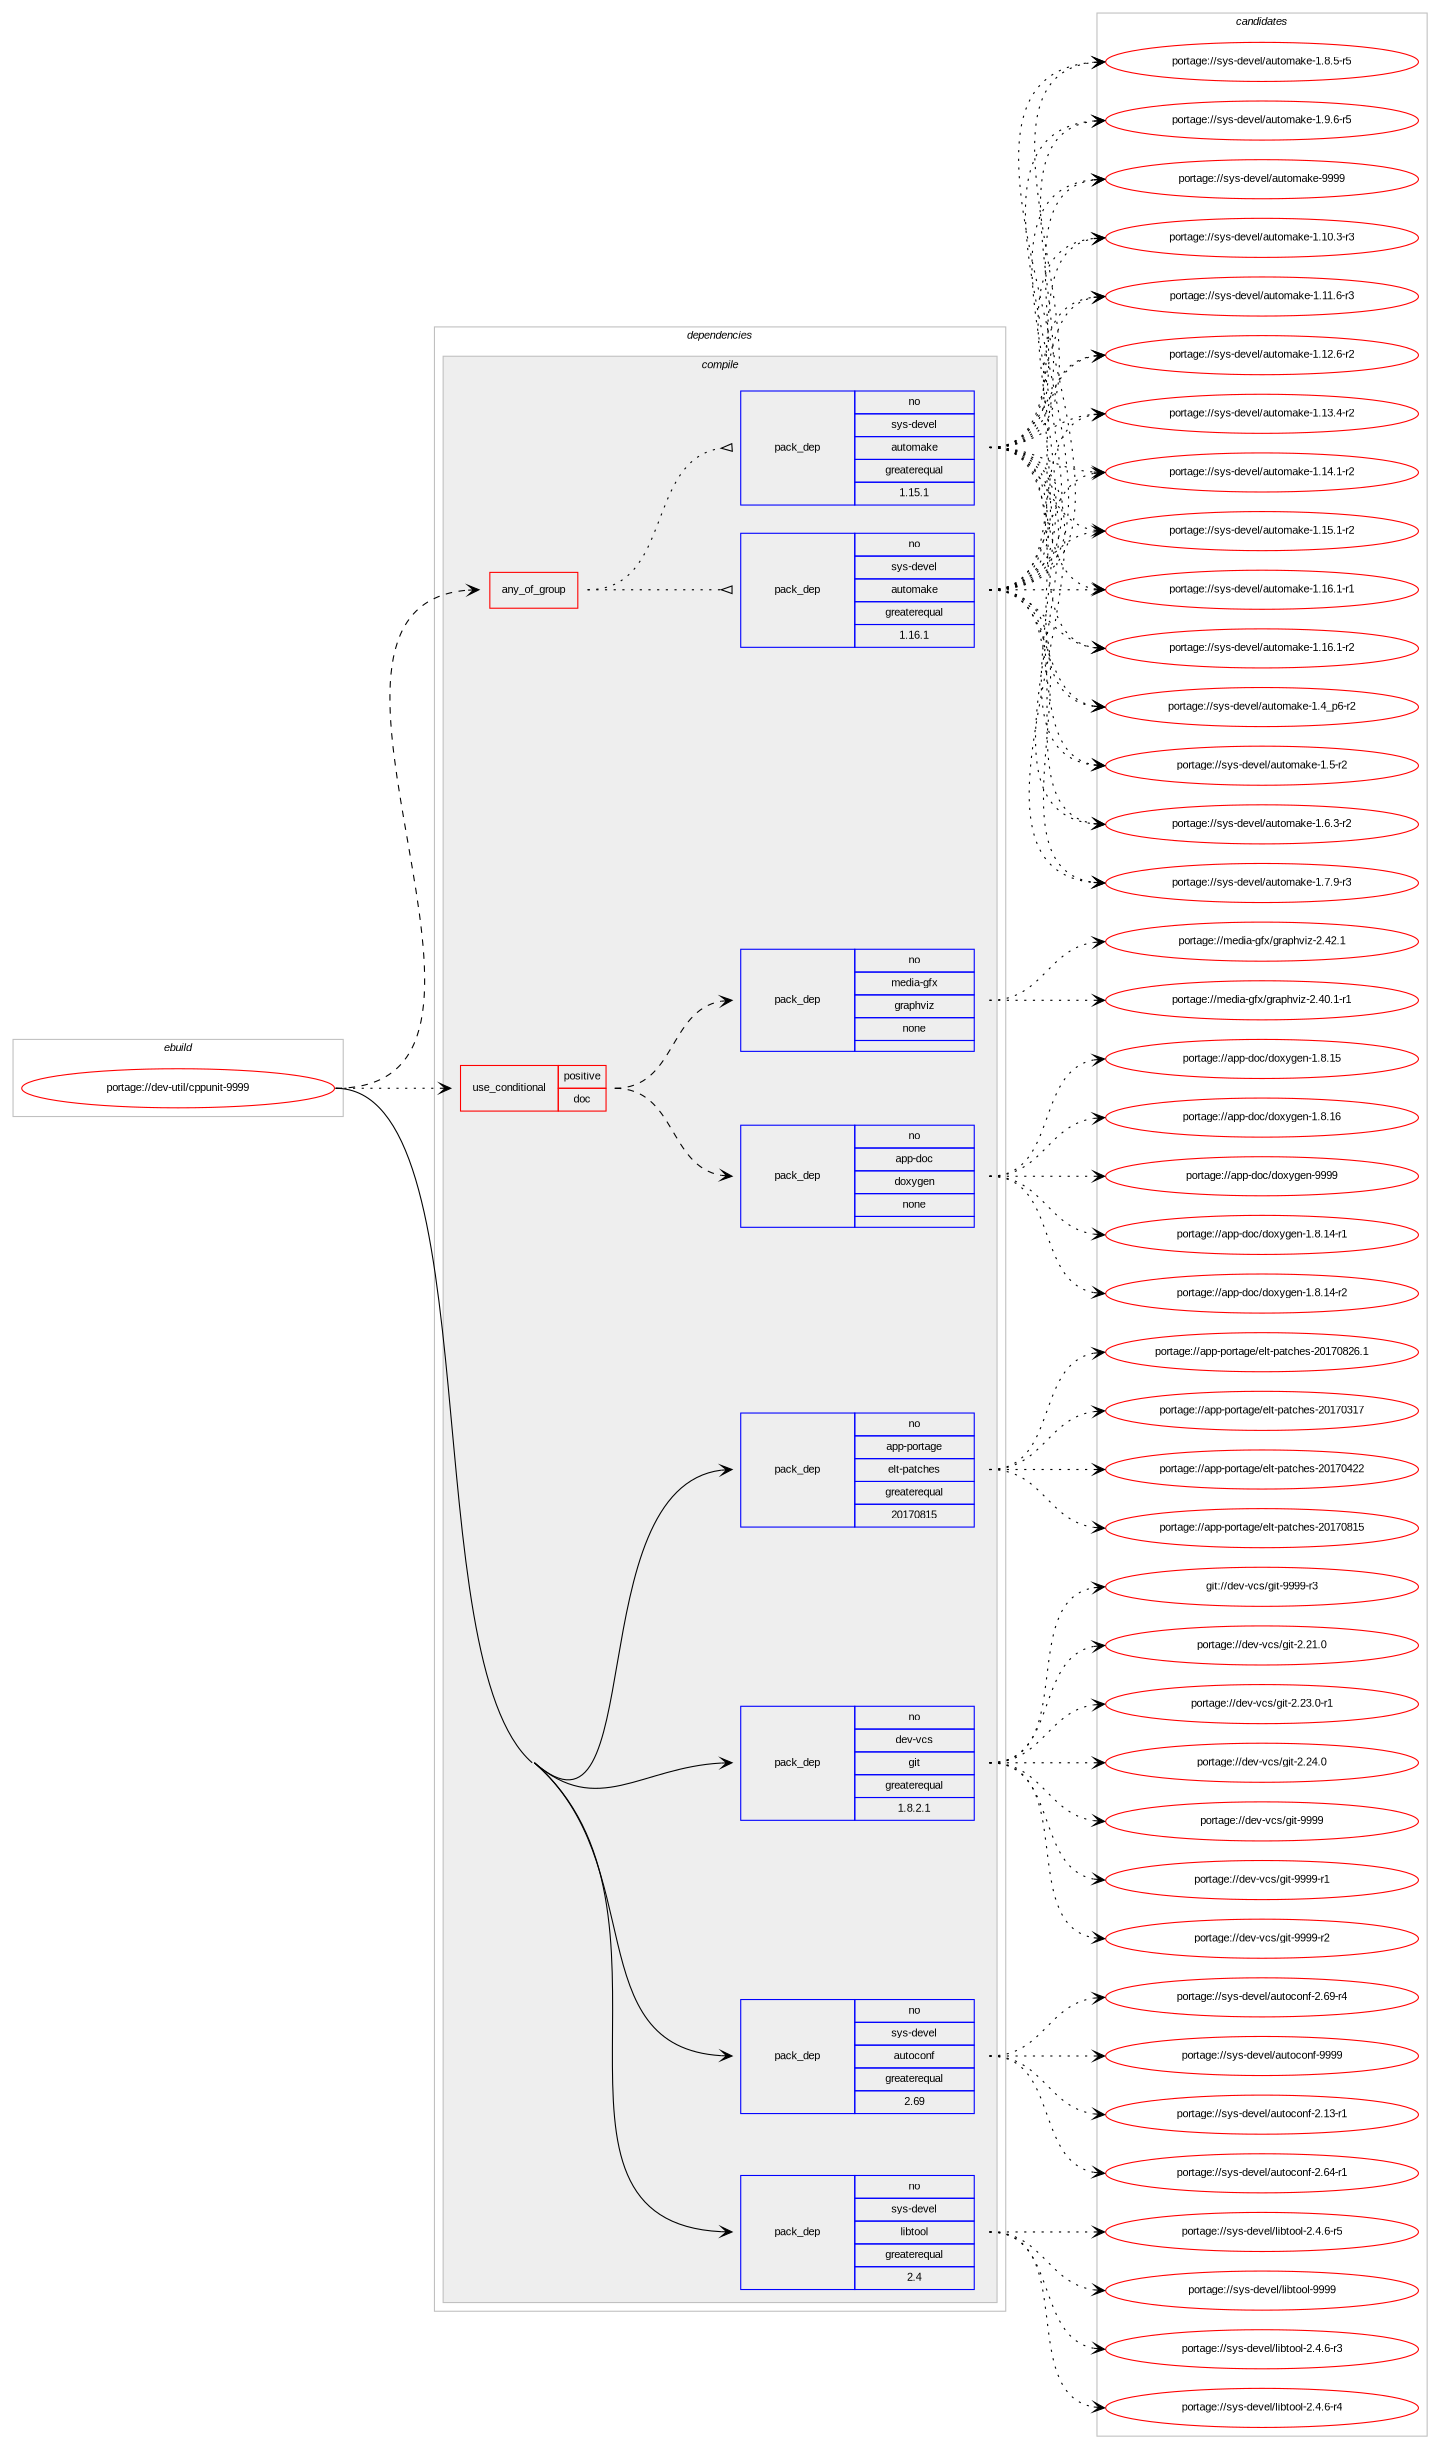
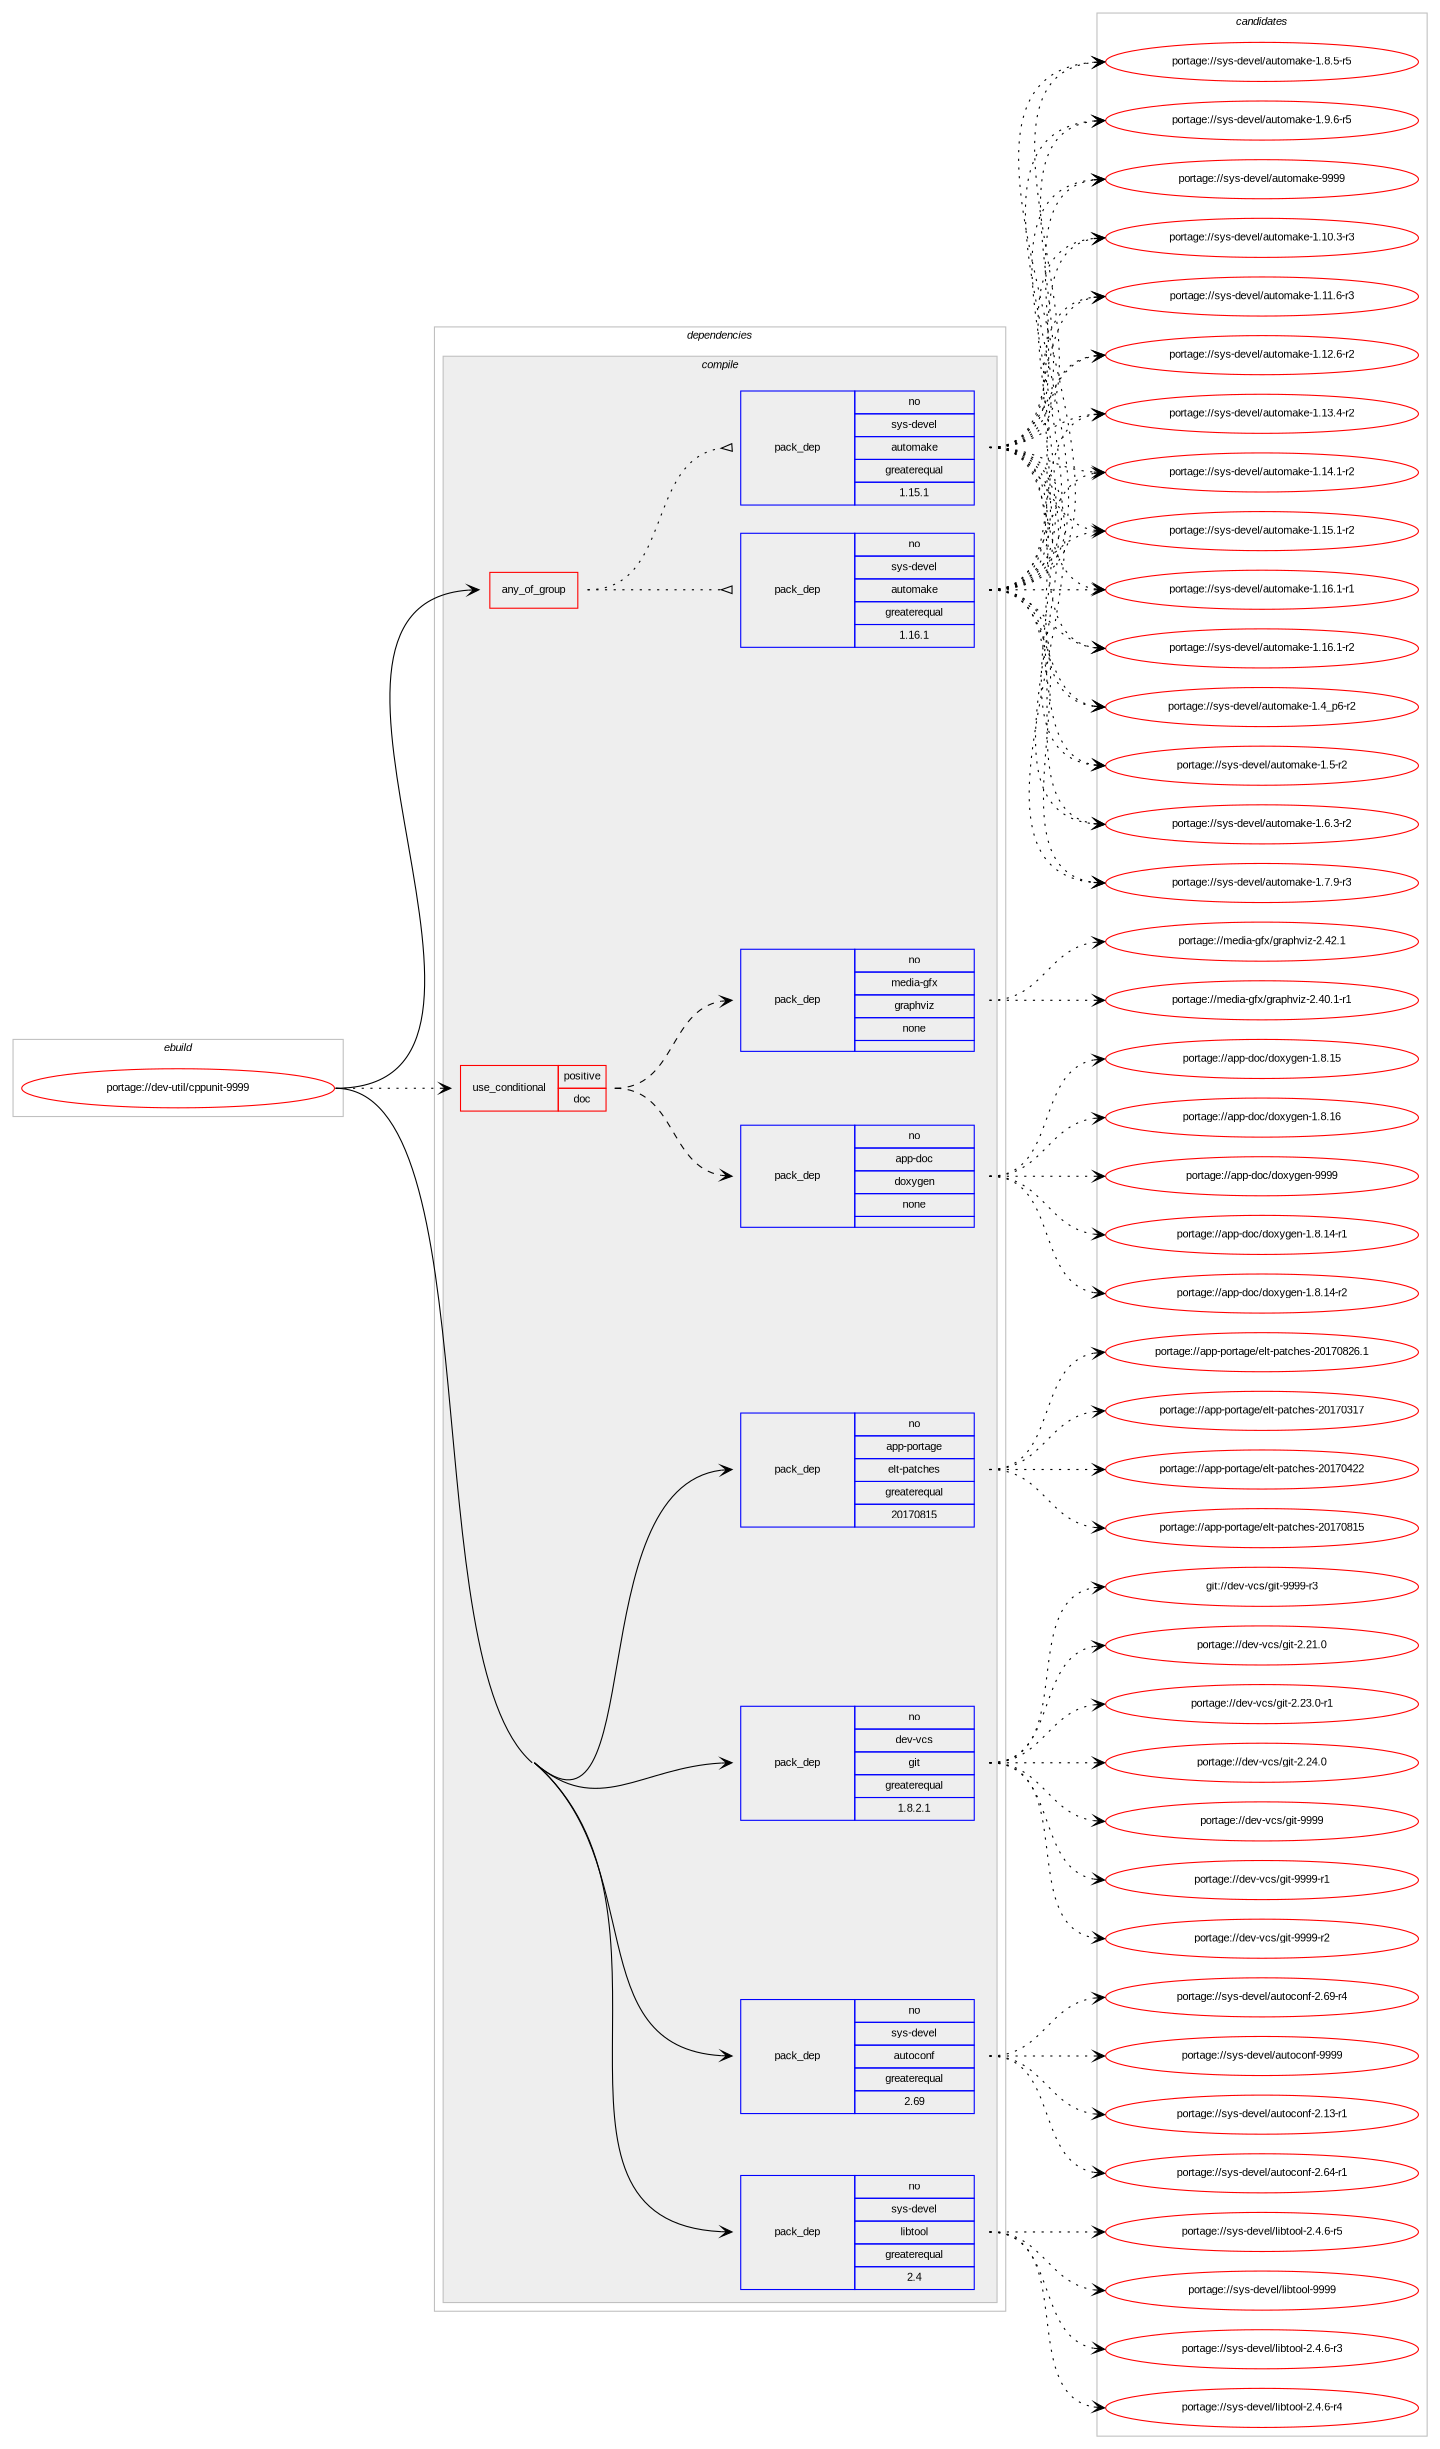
(408, 844) -> (408, 844)
